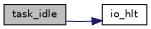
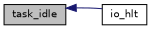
(79, 22) -> (89, 8)
